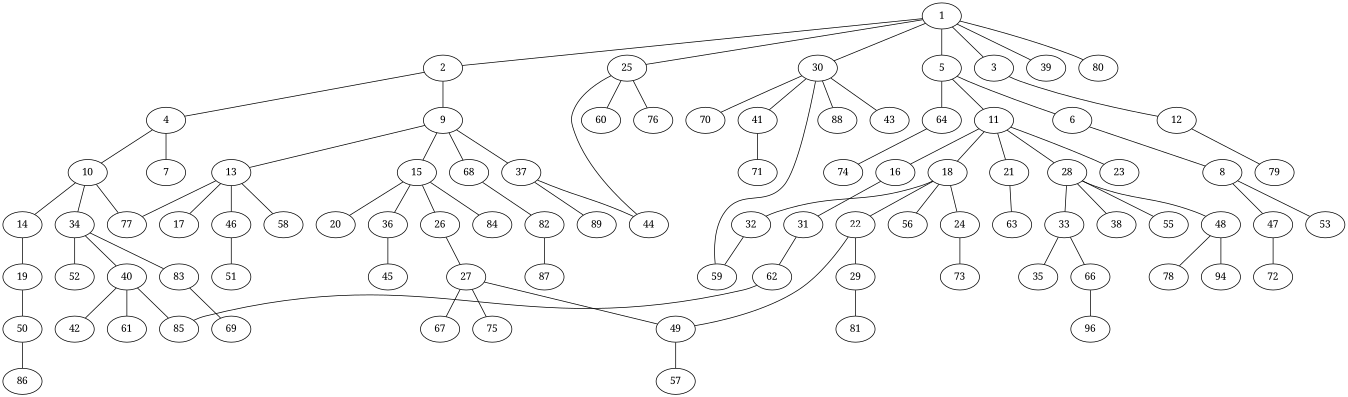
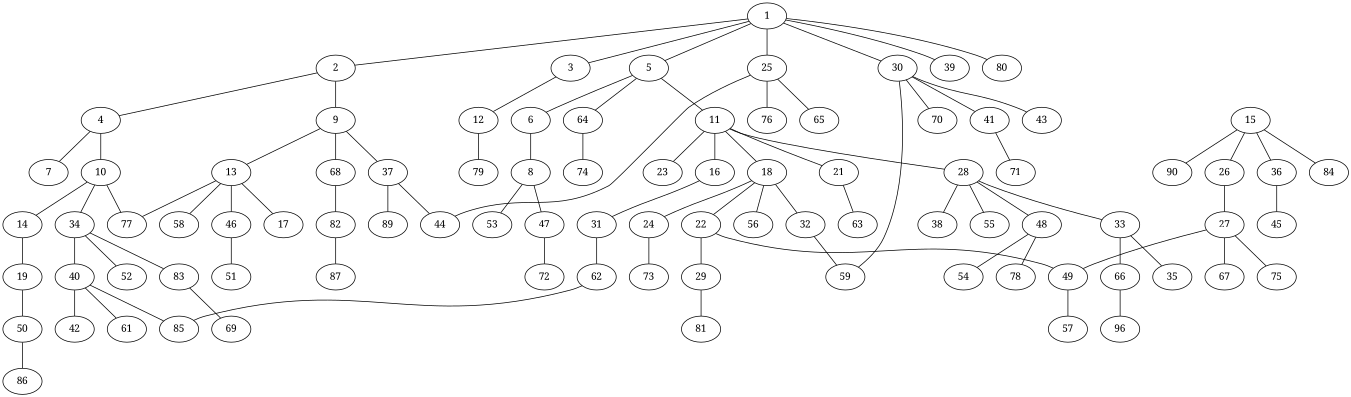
(601, 120) -> (819, 120)
(837, 120) -> none
(430, 146) -> none
(336, 225) -> (1172, 173)
(1221, 277) -> (964, 277)
